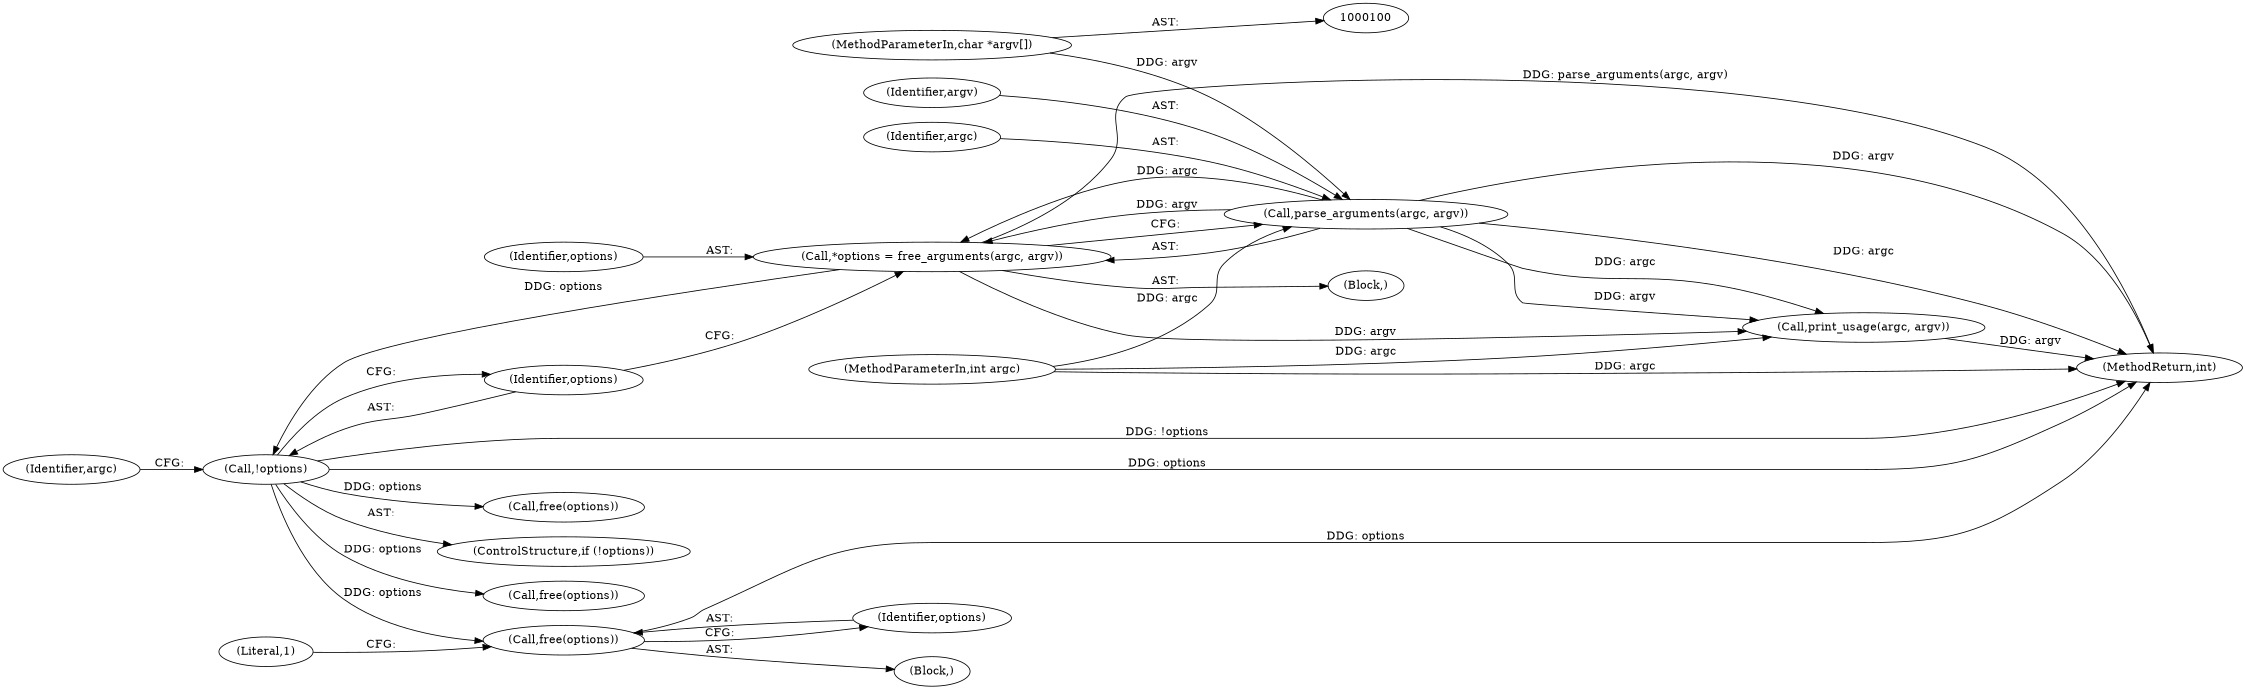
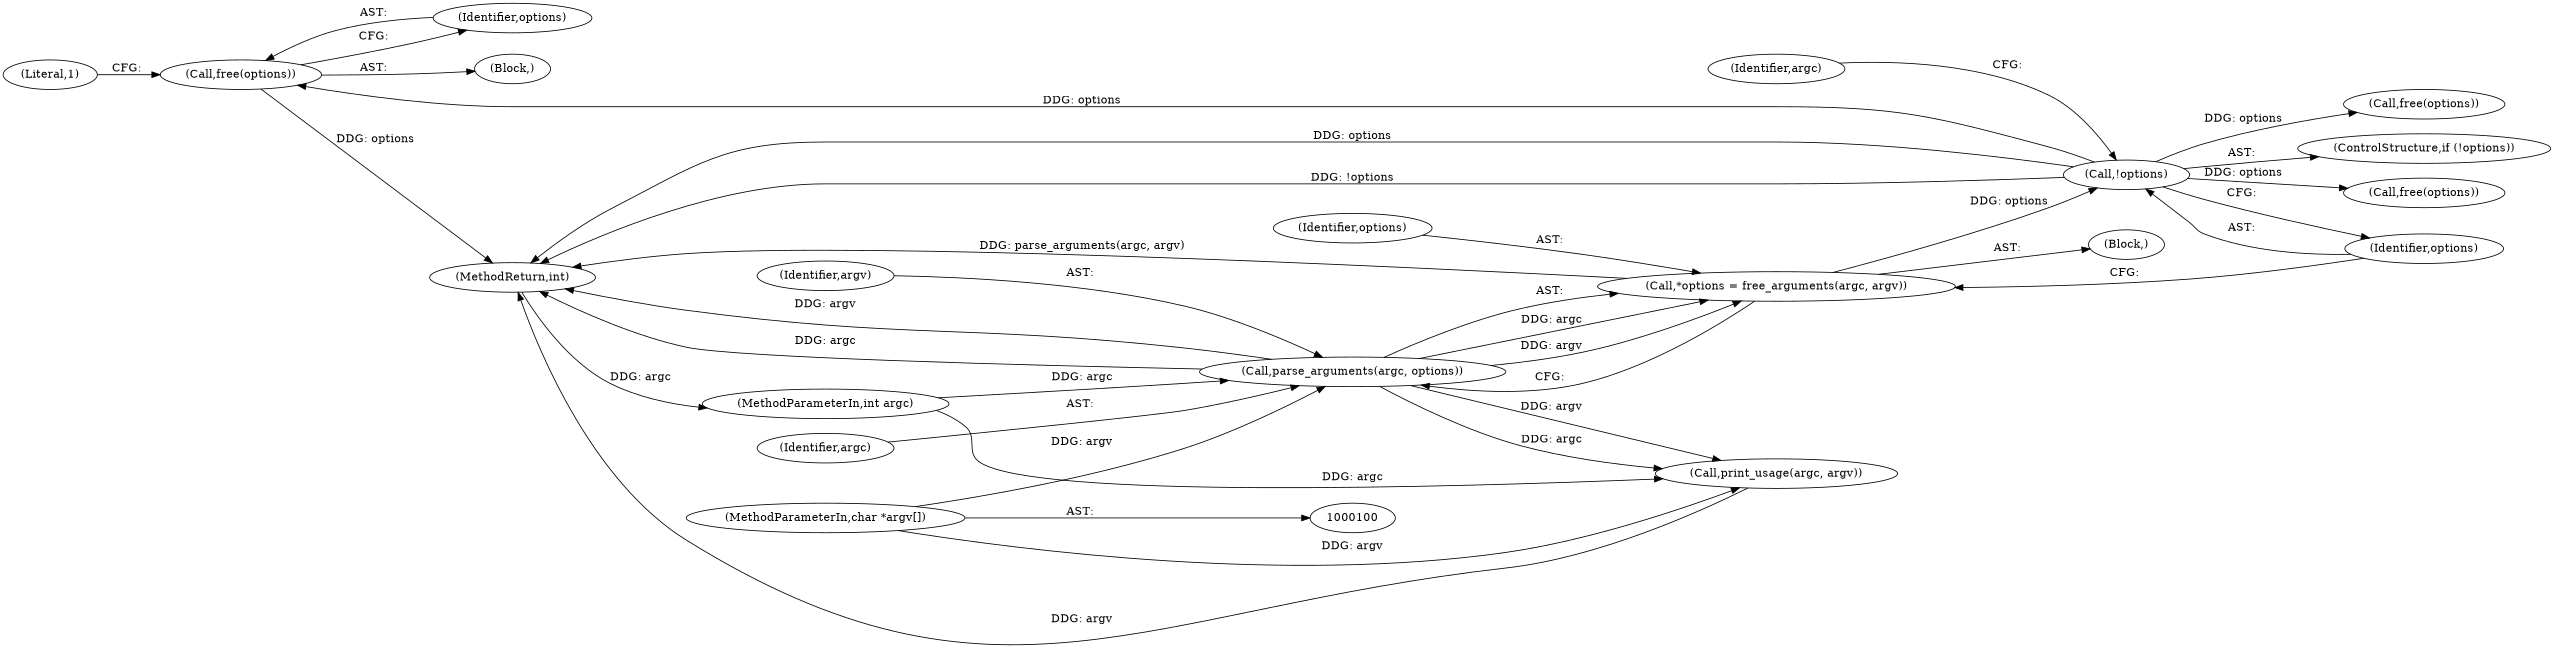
(1366, 214) -> (1353, 372)
(1343, 340) -> (1319, 565)
(1561, 374) -> (594, 374)
